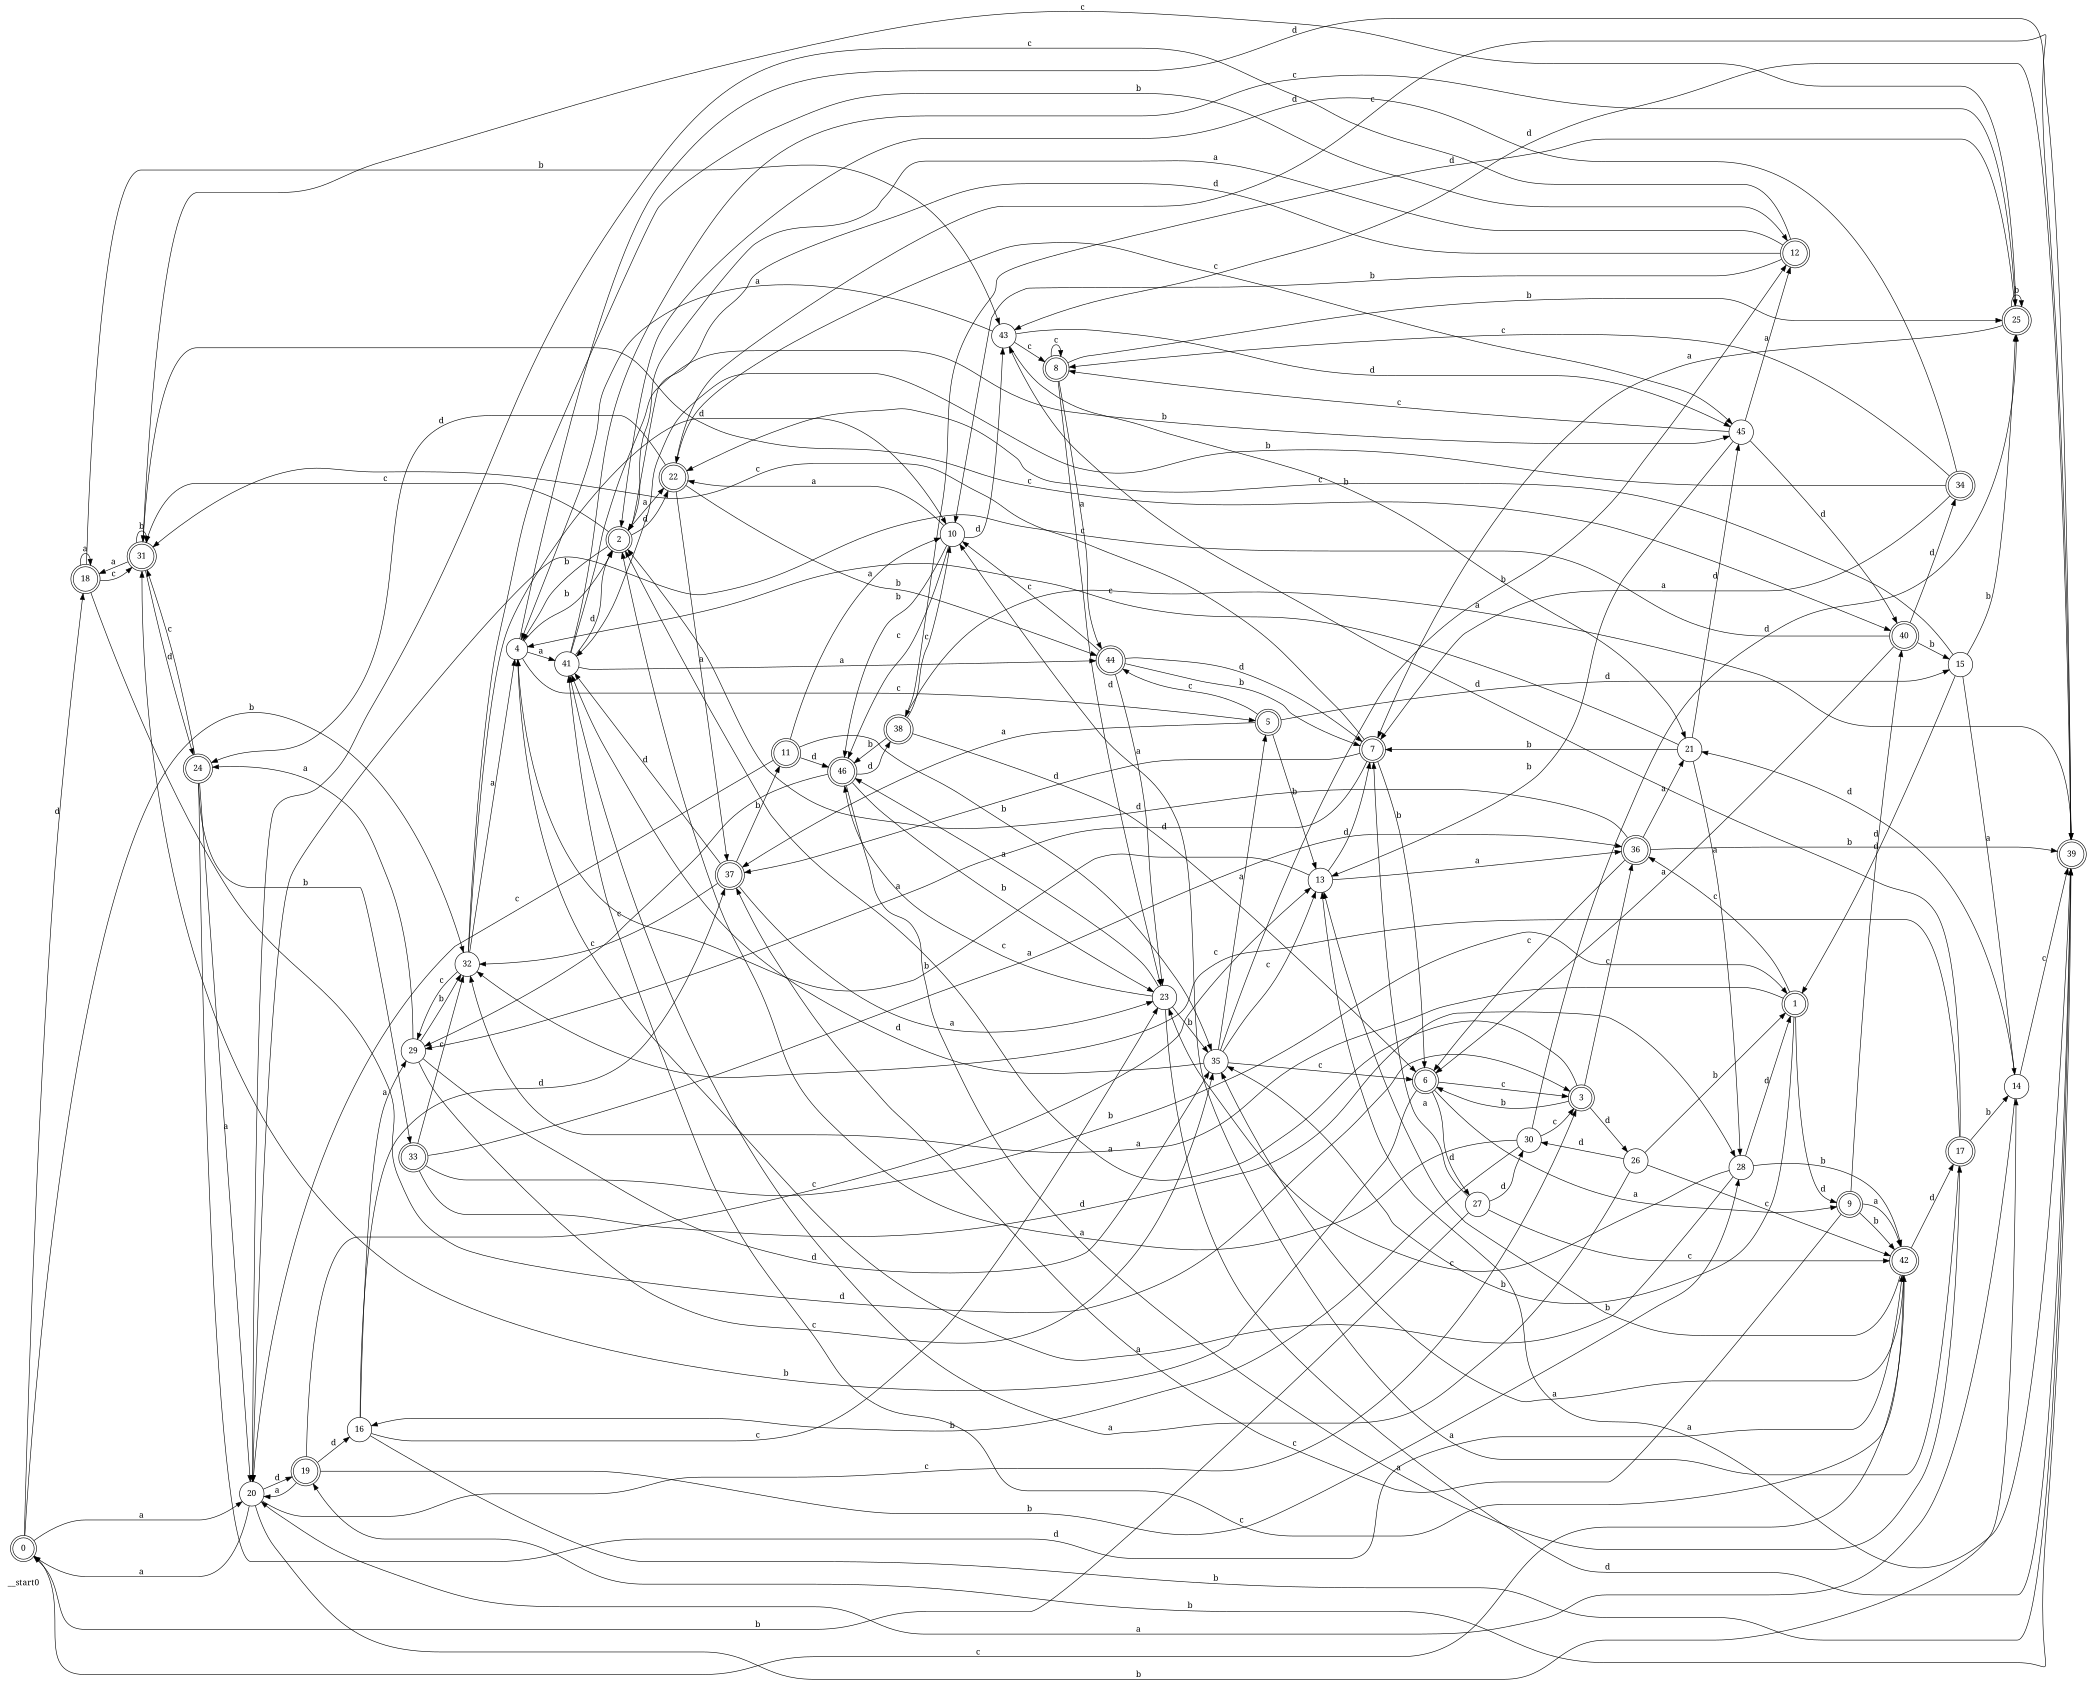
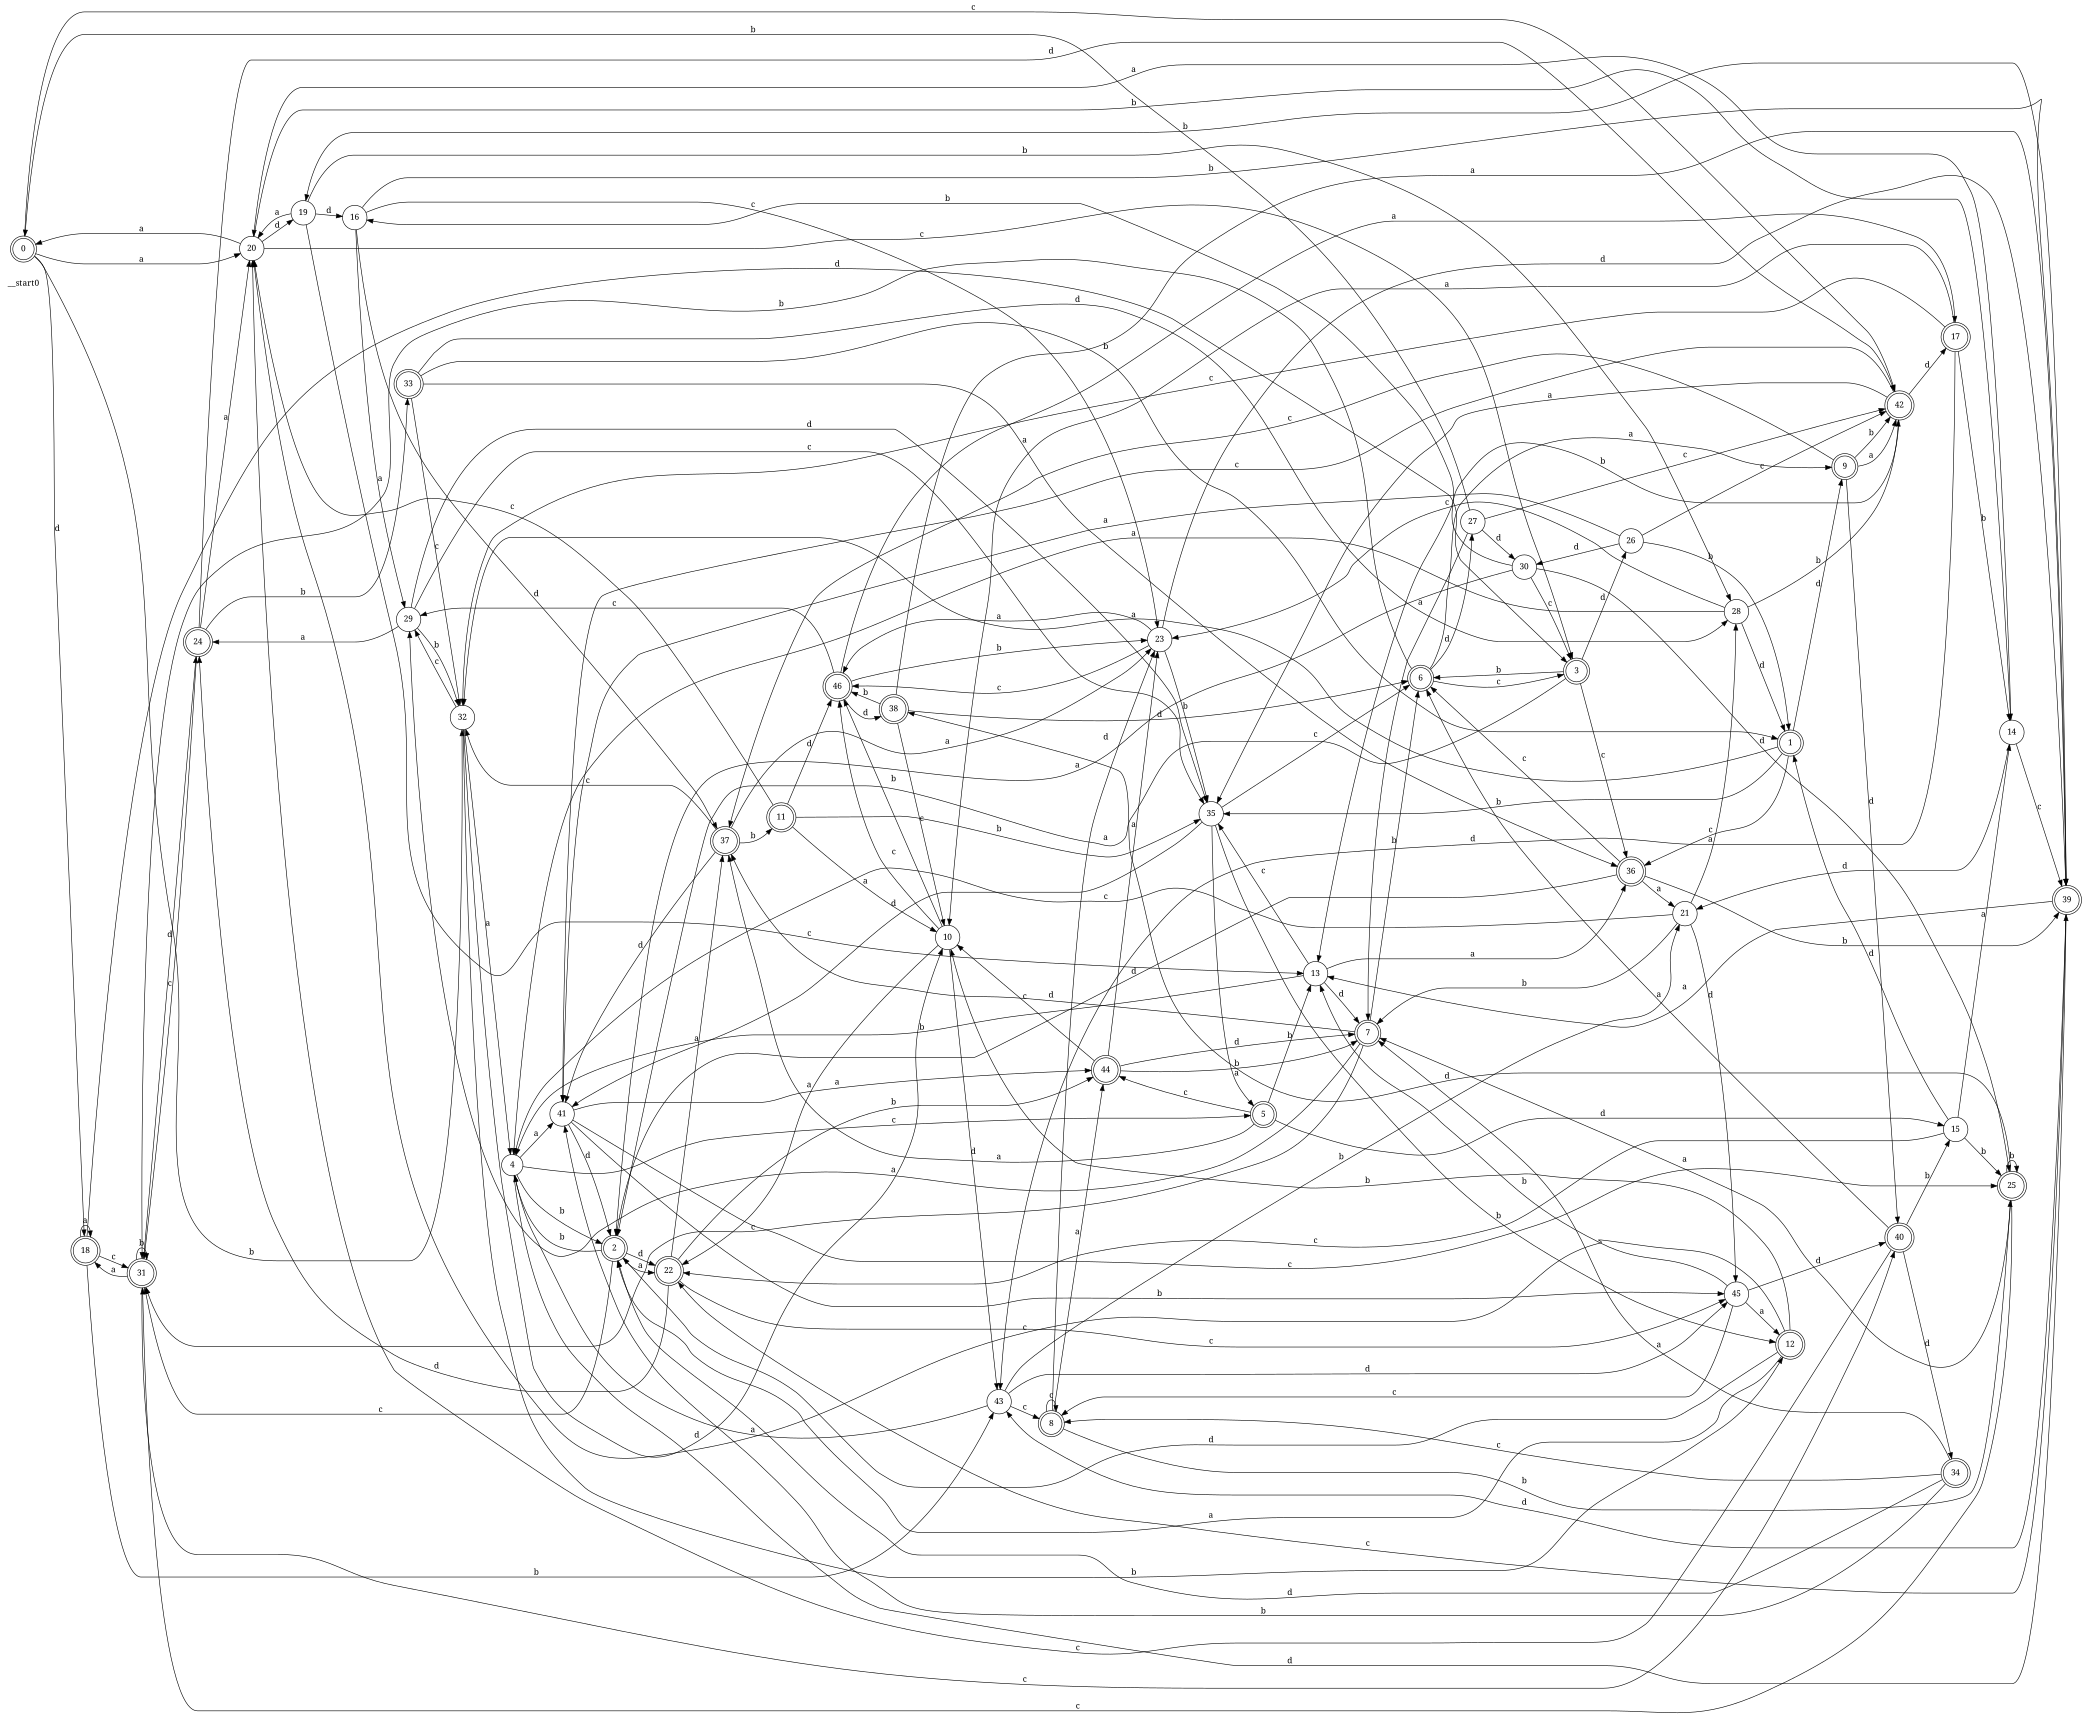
(1276, 979) -> (1265, 896)
(306, 1471) -> (303, 213)
